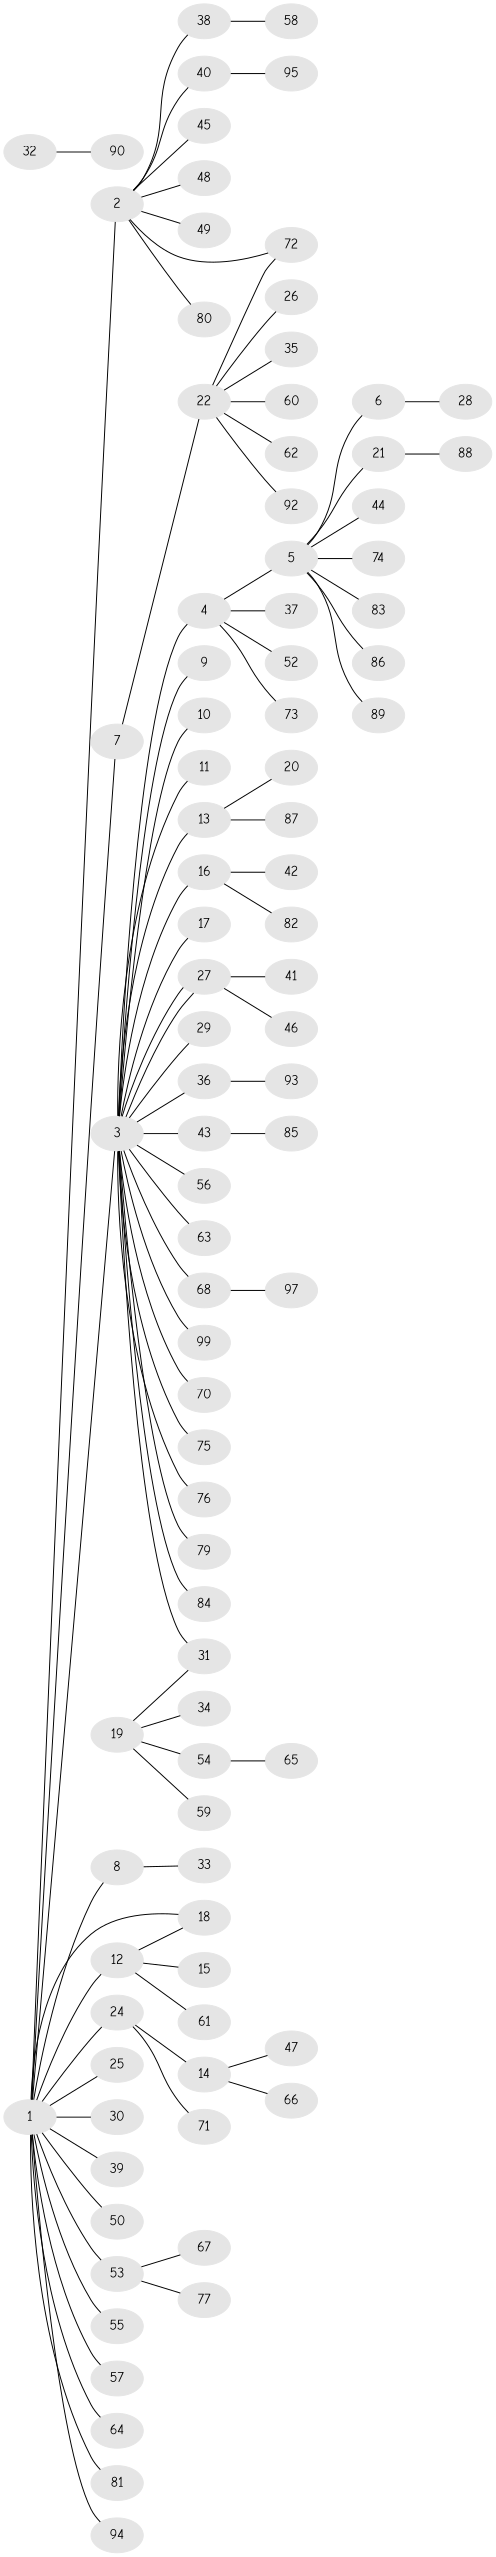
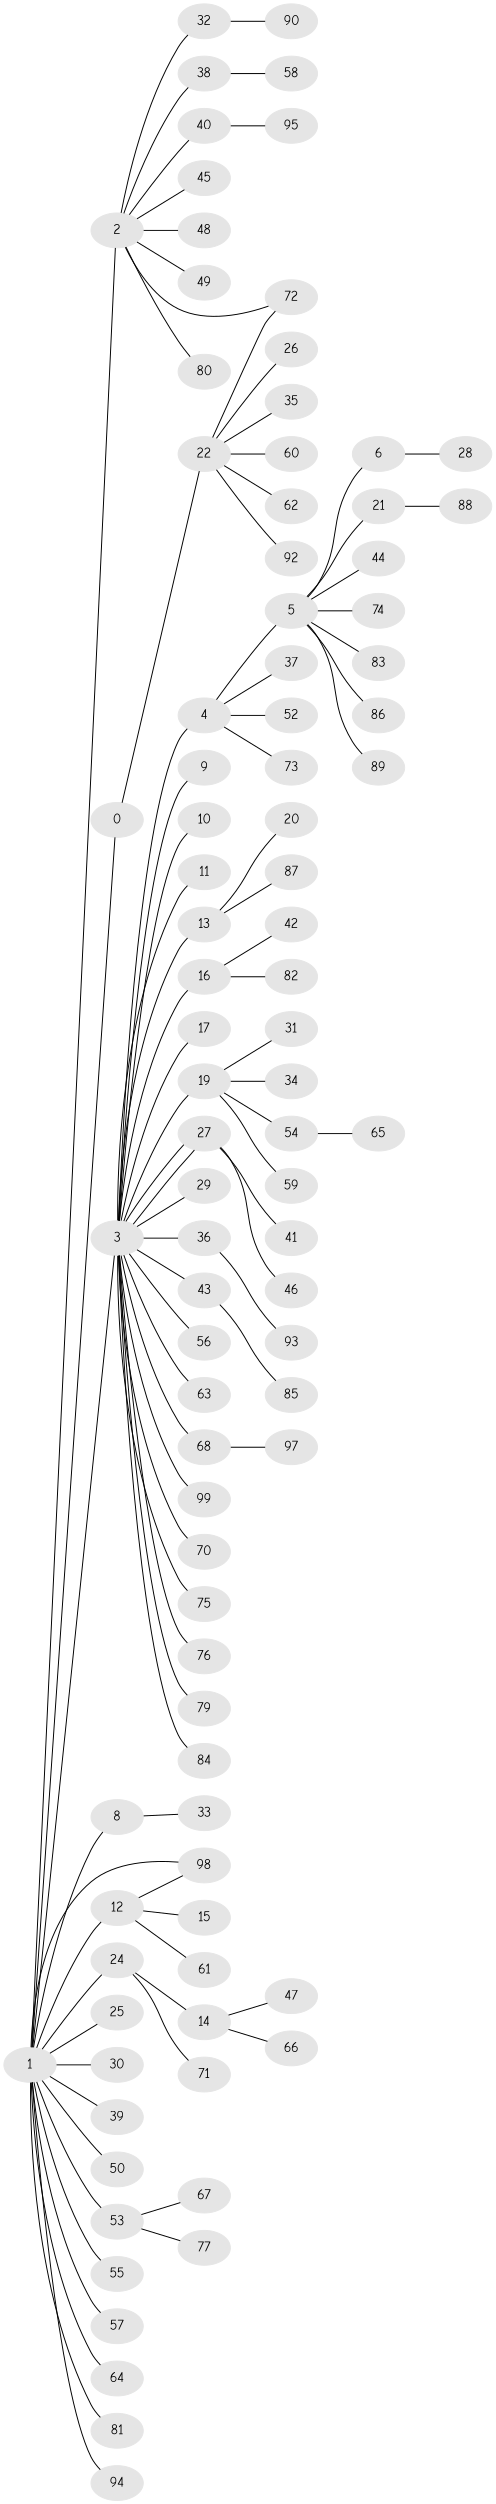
none -> (145, 120)
(117, 742) -> (117, 820)
(139, 1438) -> (151, 1155)
(204, 1918) -> (204, 1865)
